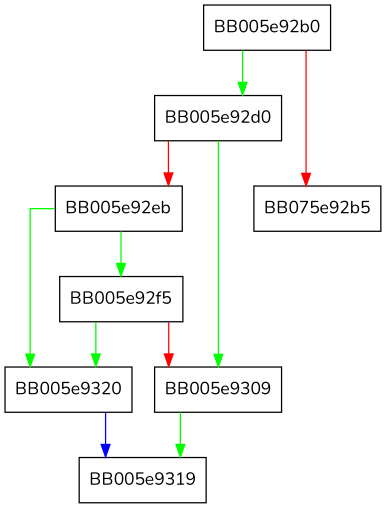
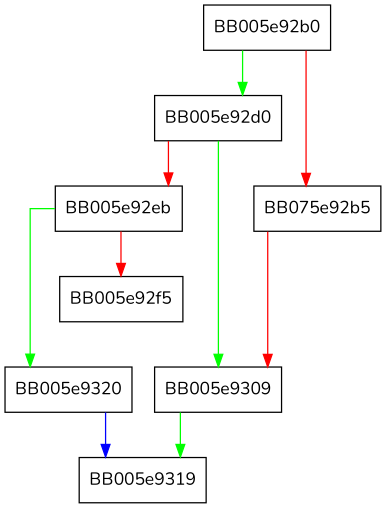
(121, 247) -> (121, 247)
(96, 338) -> none
(169, 338) -> (268, 293)
